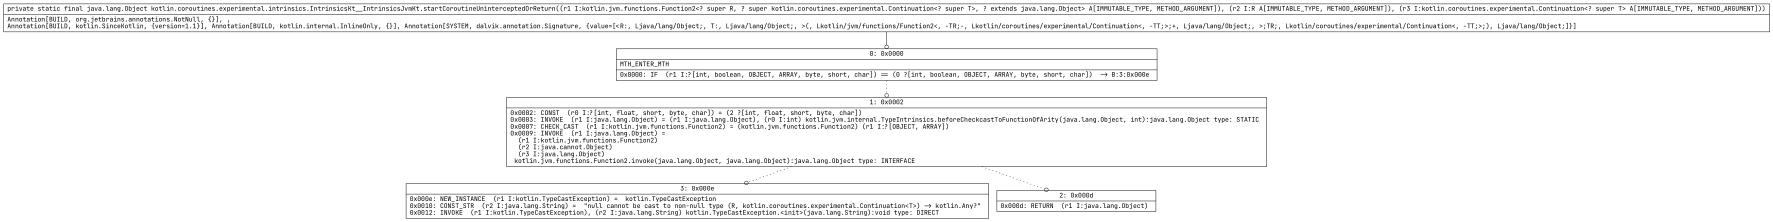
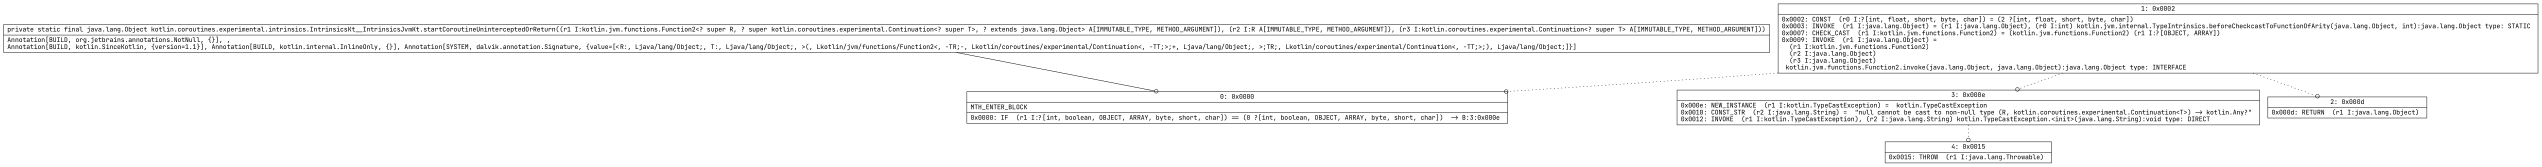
(645, 64) -> (999, 107)
(887, 87) -> (1643, 83)
(561, 147) -> (1829, 54)
none -> (1968, 152)
